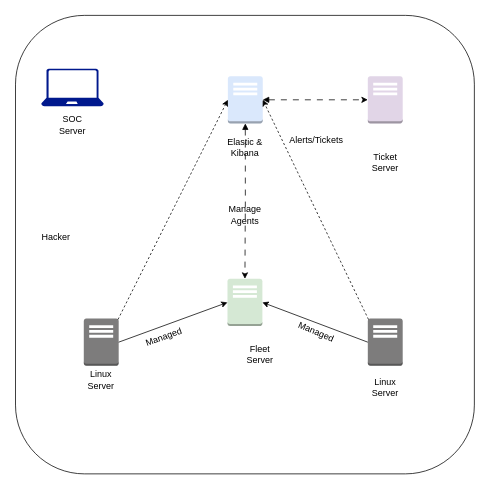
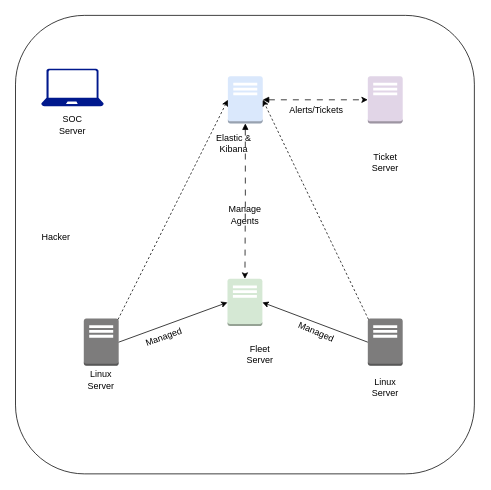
(316, 140) -> (316, 110)
(245, 147) -> (234, 144)
